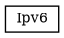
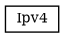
(32, 19) -> (32, 19)
